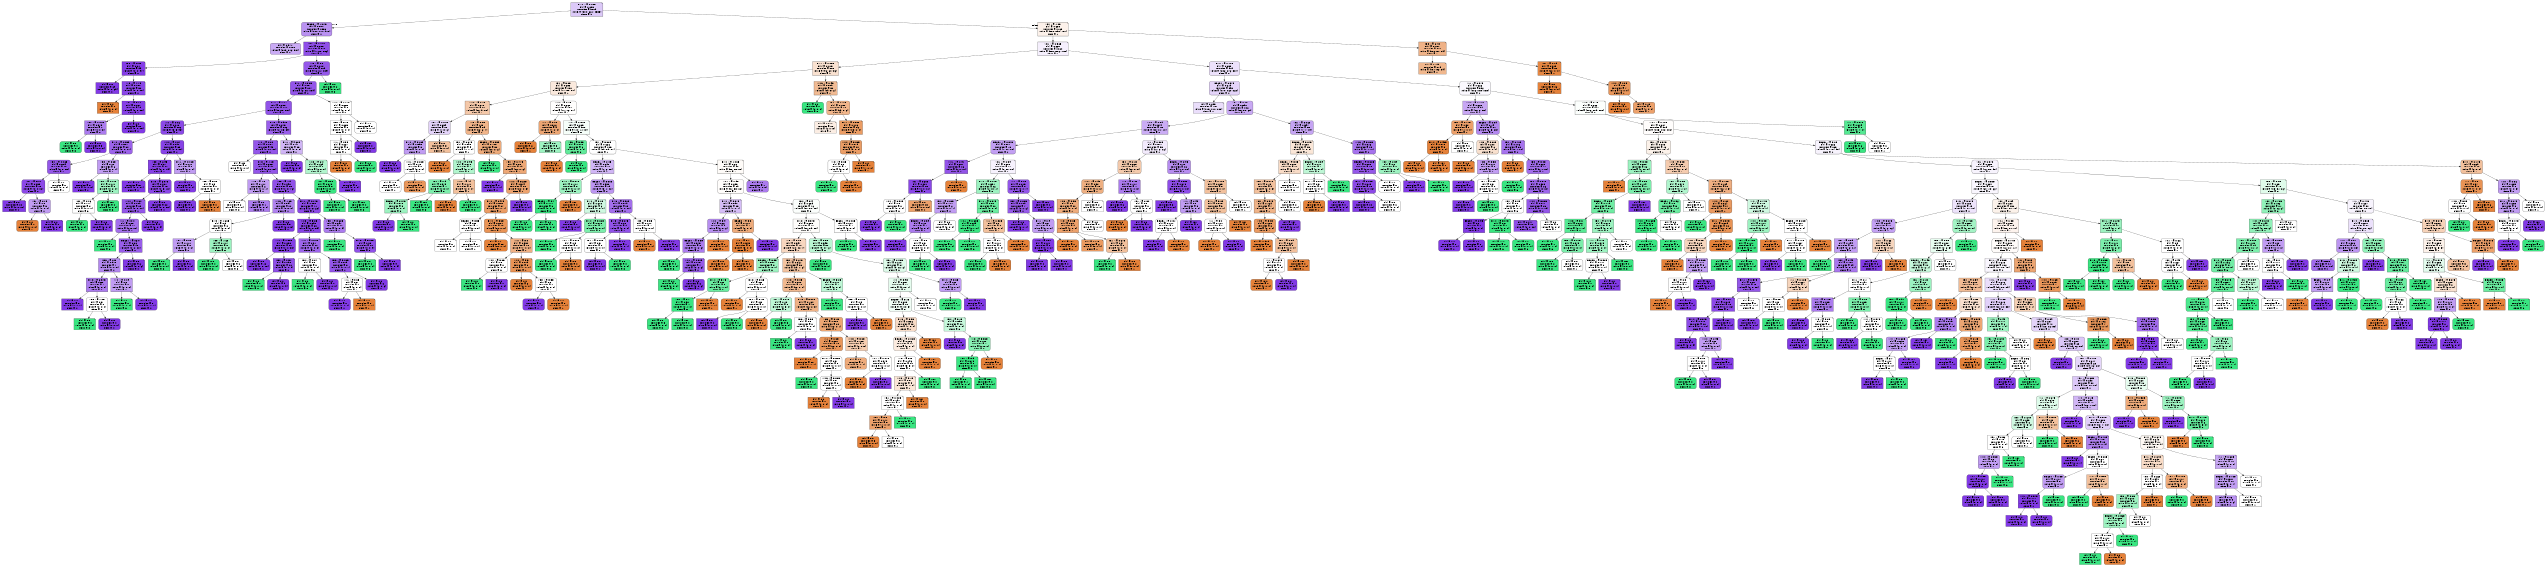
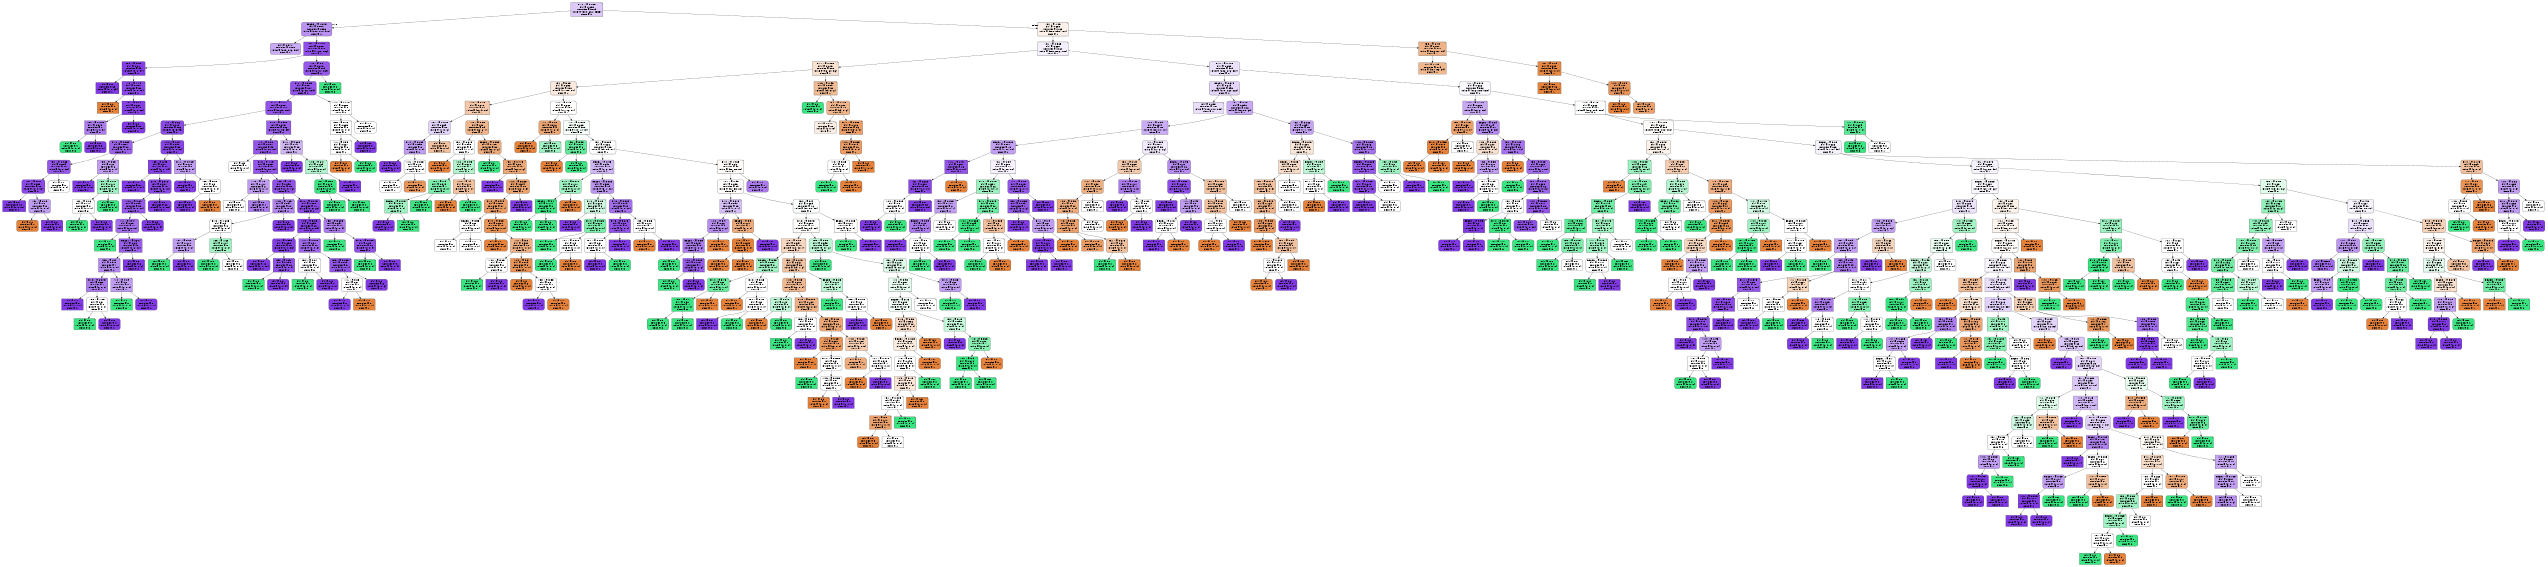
(920, 206) -> (920, 206)
(1526, 226) -> (1526, 226)
